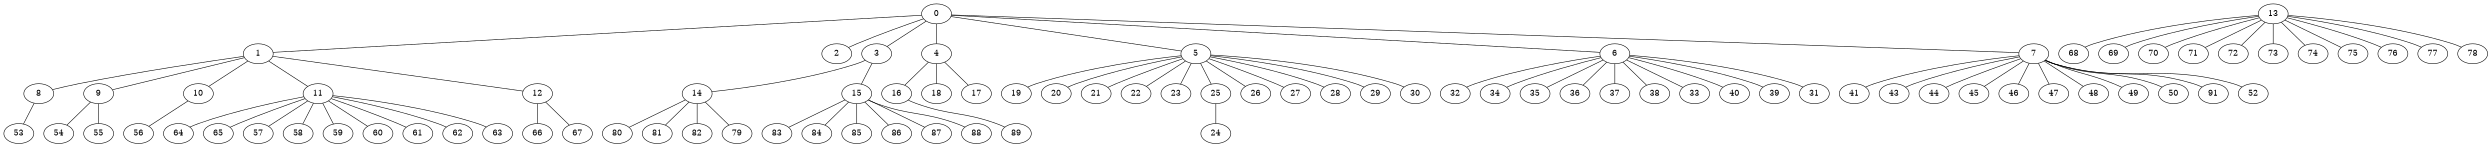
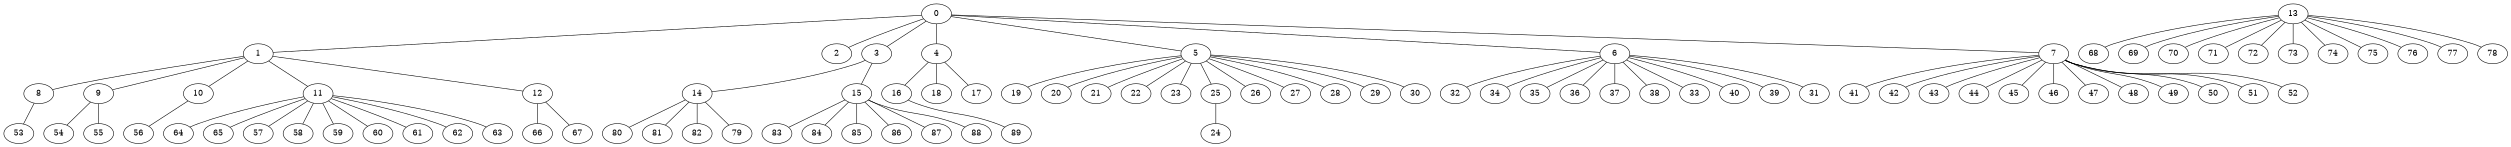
none -> (1894, 94)
(2213, 94) -> (2253, 94)
